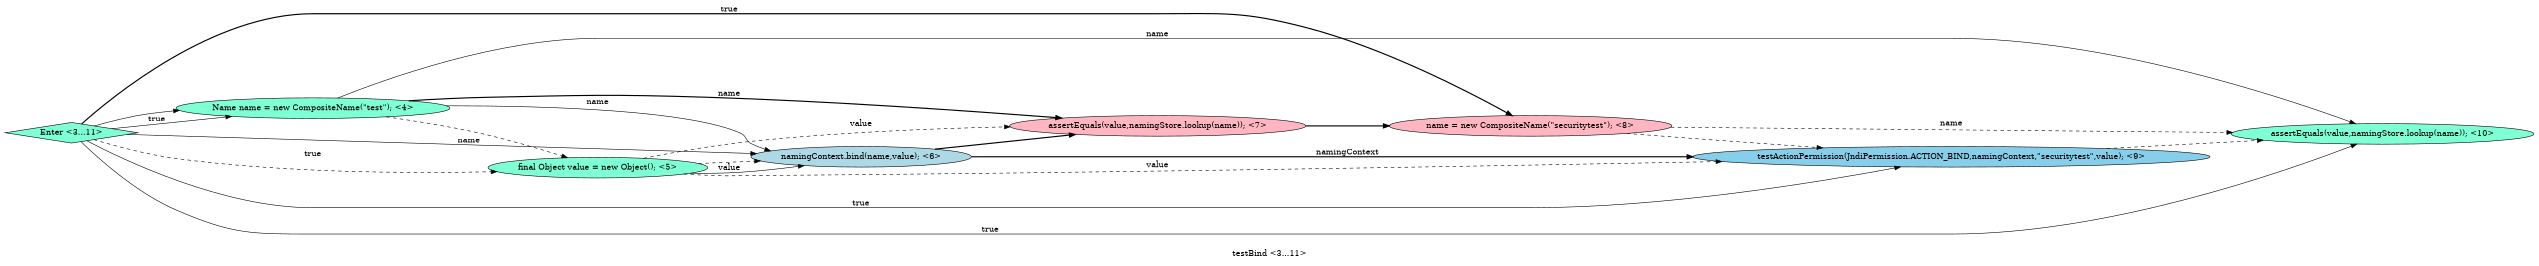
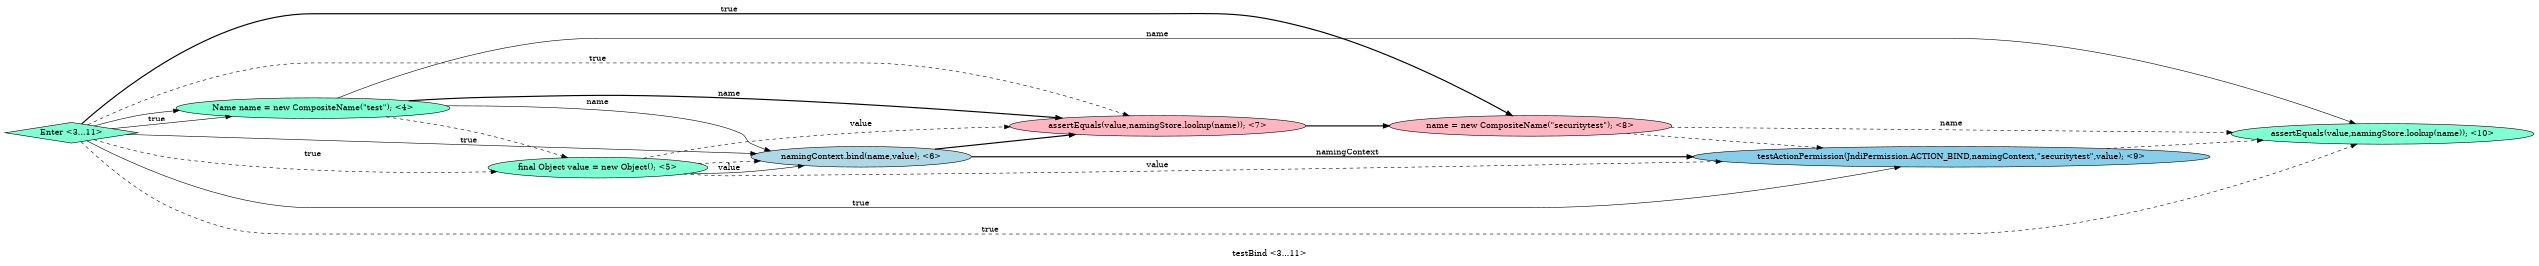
none -> (603, 63)
(469, 140) -> (469, 140)
(1209, 234) -> (1209, 234)
